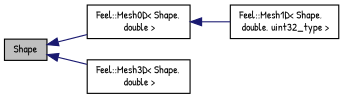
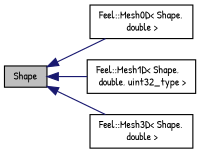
(216, 22) -> (73, 77)
